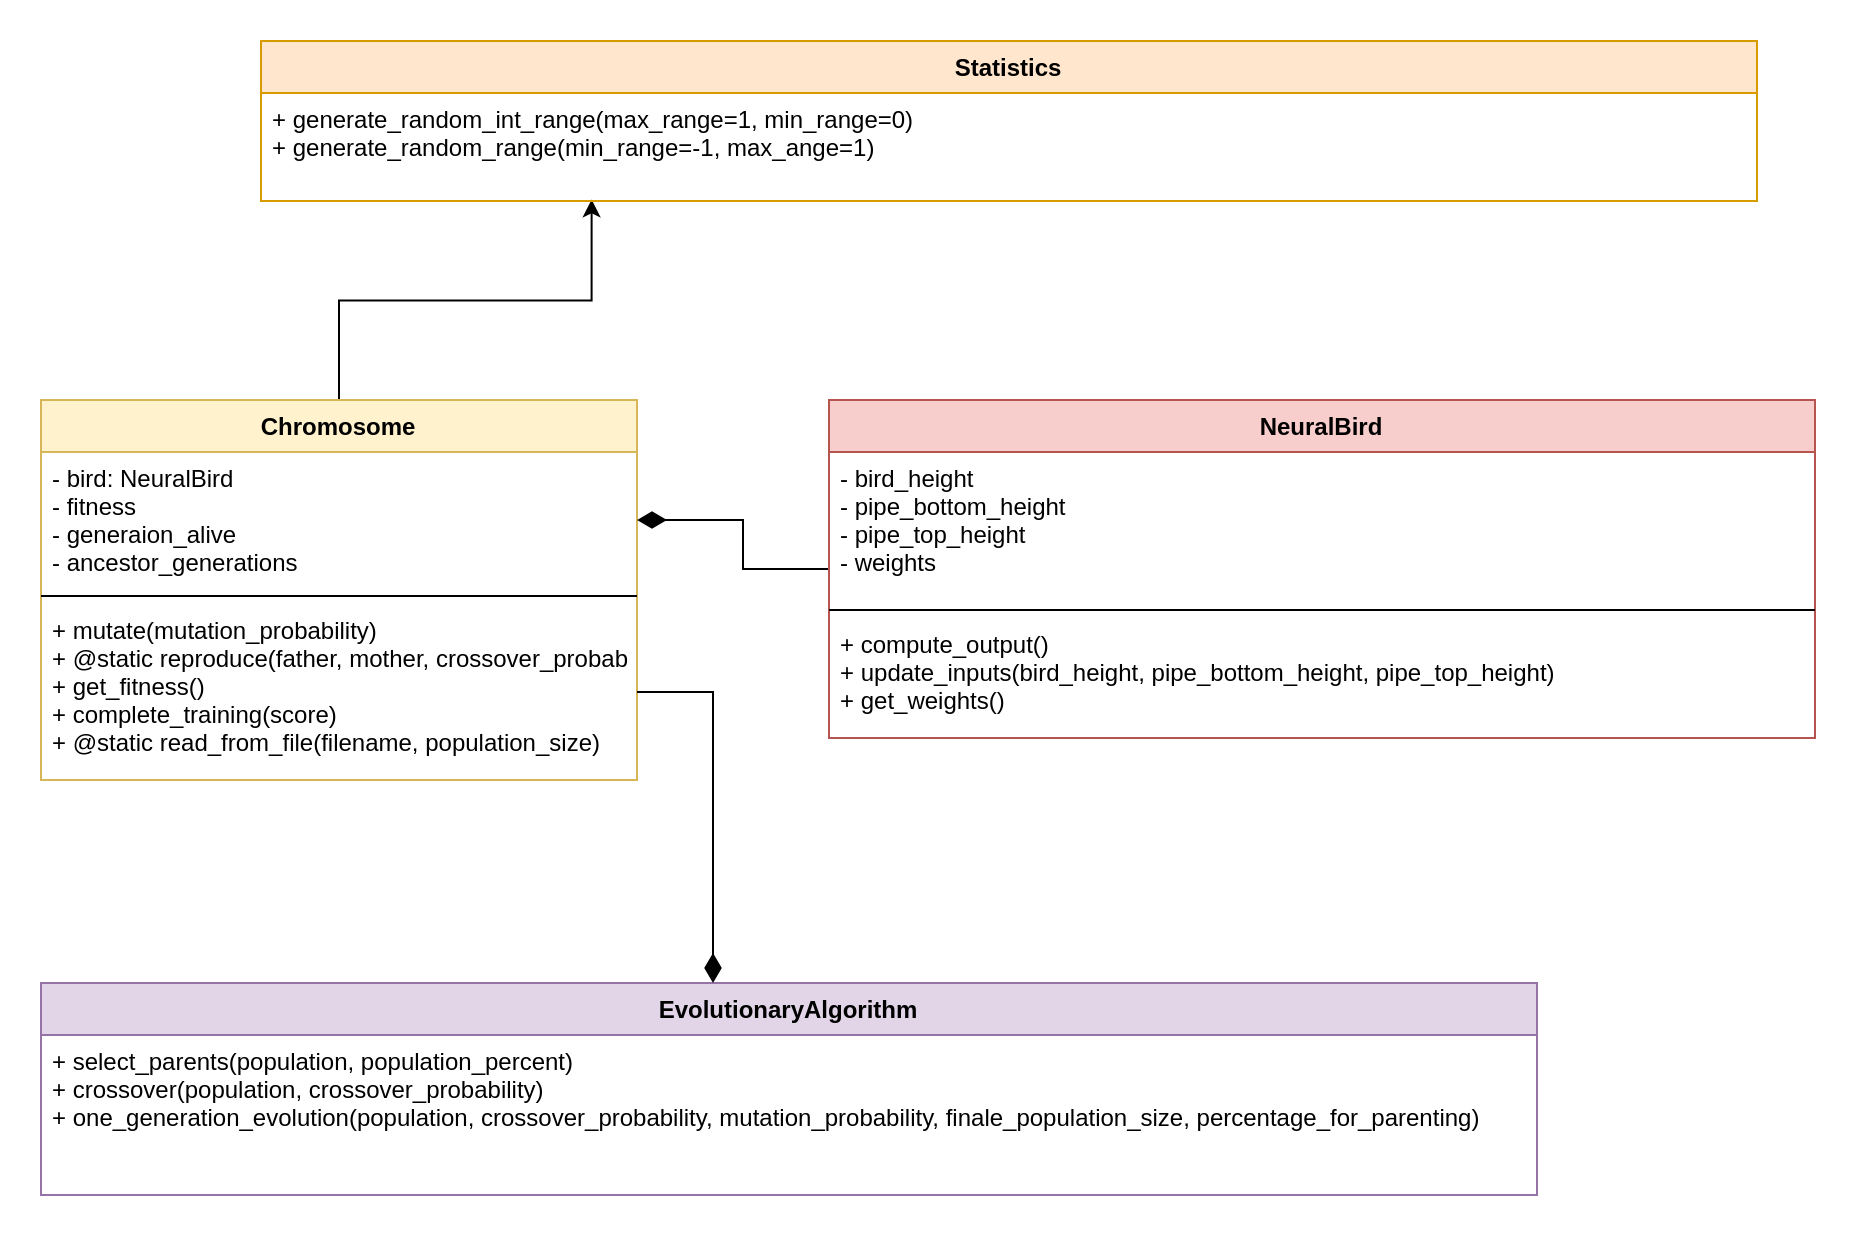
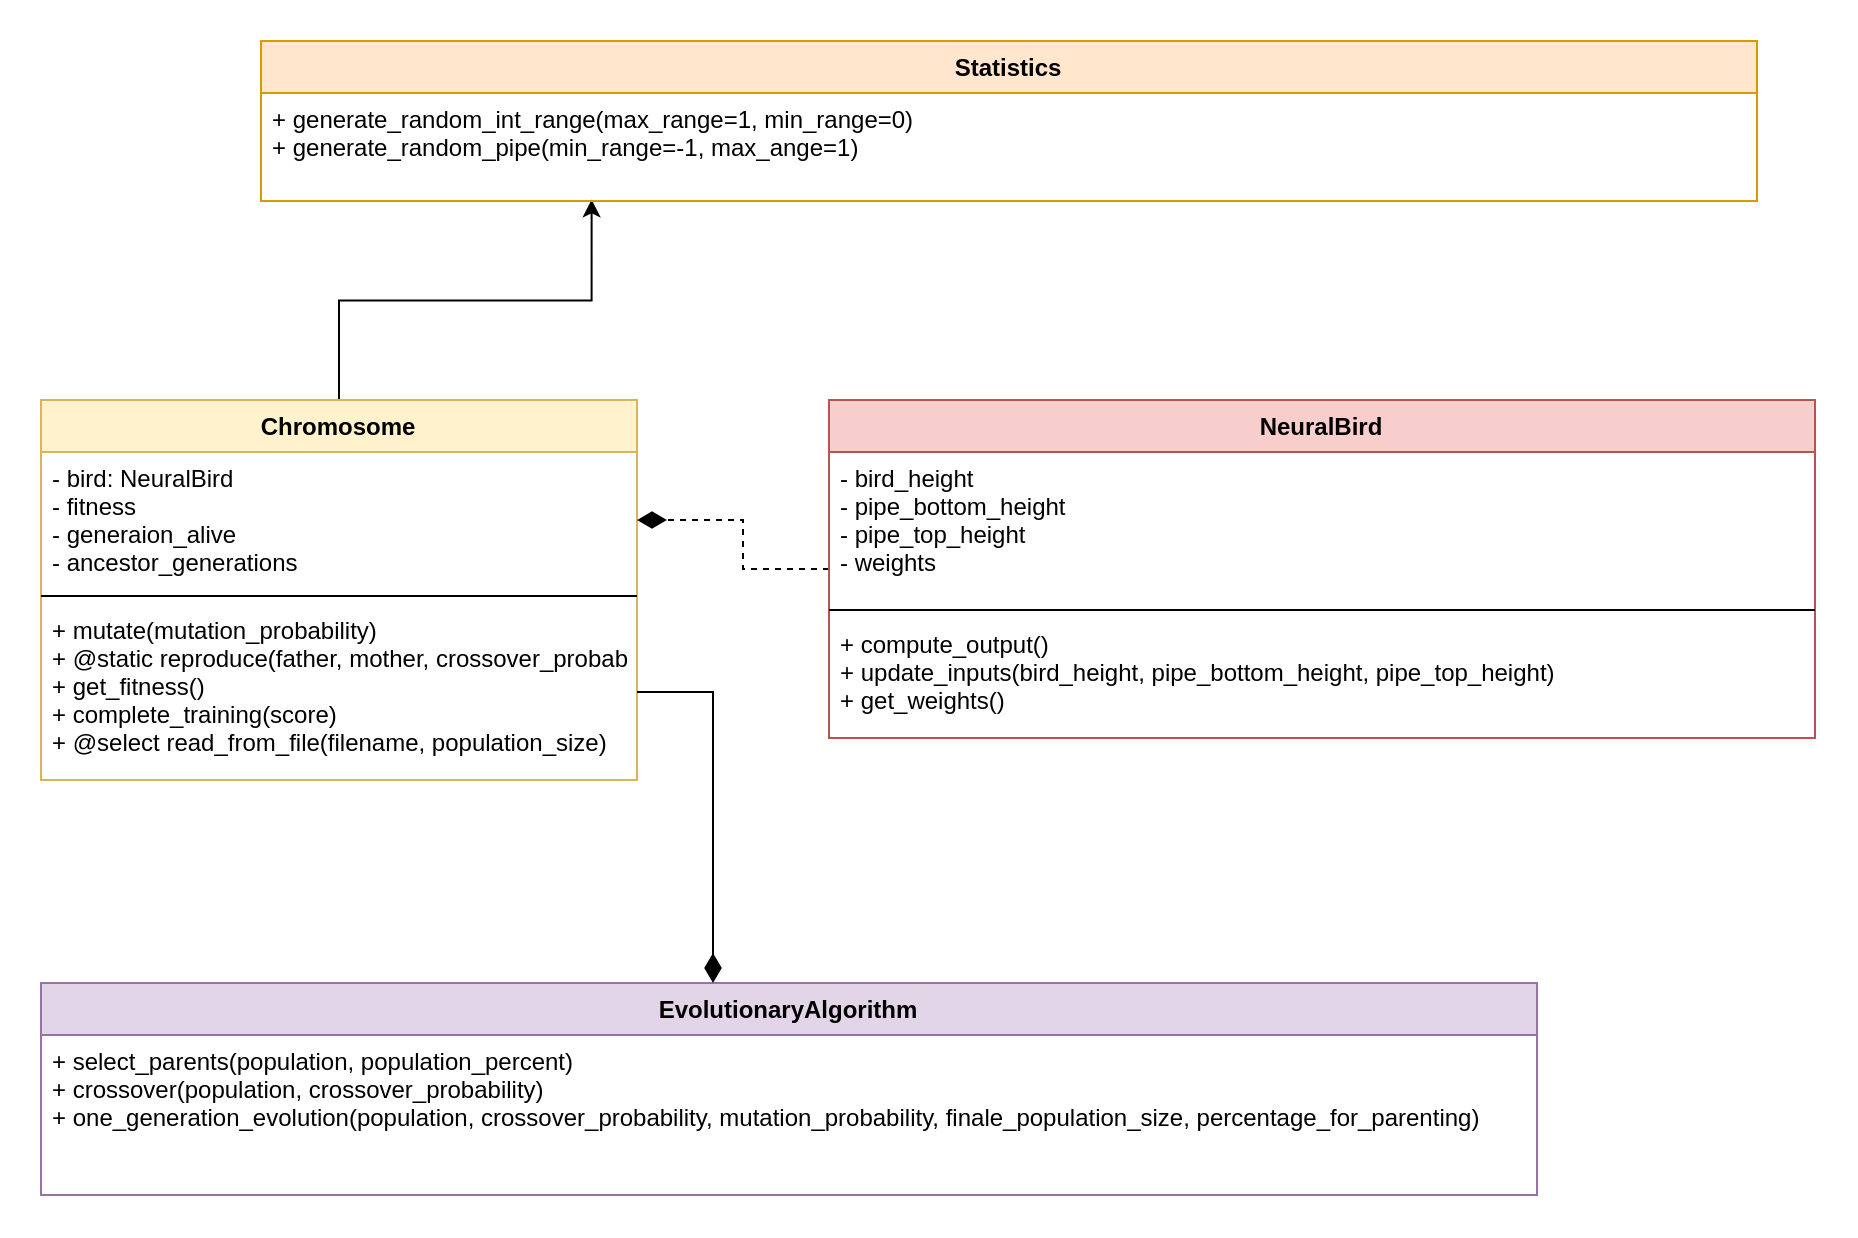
(613, 120) -> (613, 120)
(743, 546) -> (743, 546)
(238, 631) -> (238, 631)
